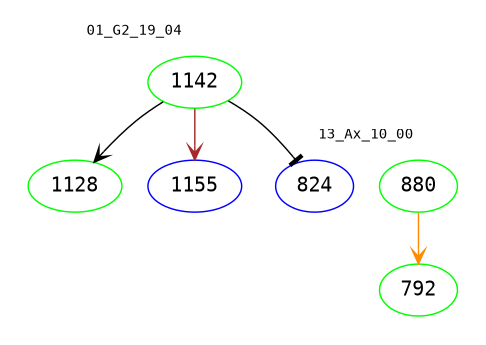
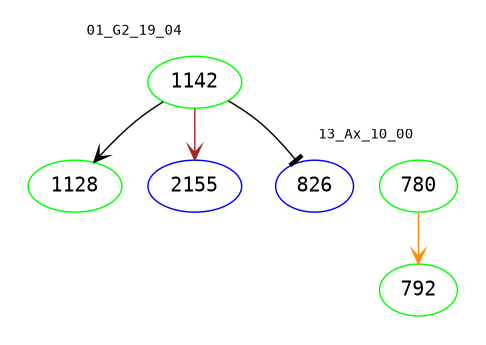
(195, 186) -> (195, 186)
(315, 186) -> (315, 186)
(418, 186) -> (418, 186)
